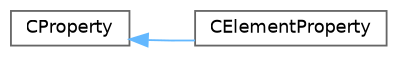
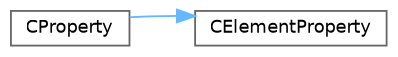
(172, 41) -> (153, 16)
